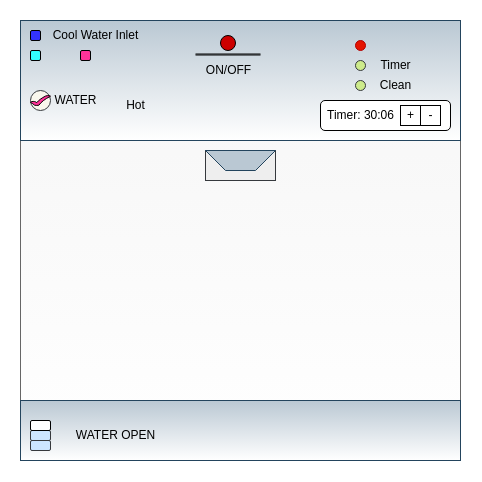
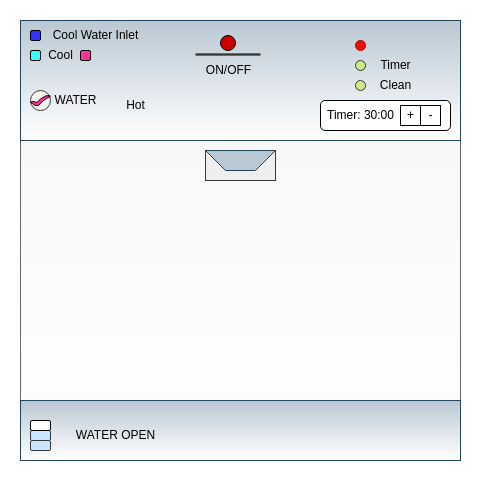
none -> (61, 56)
(361, 116) -> (361, 116)
